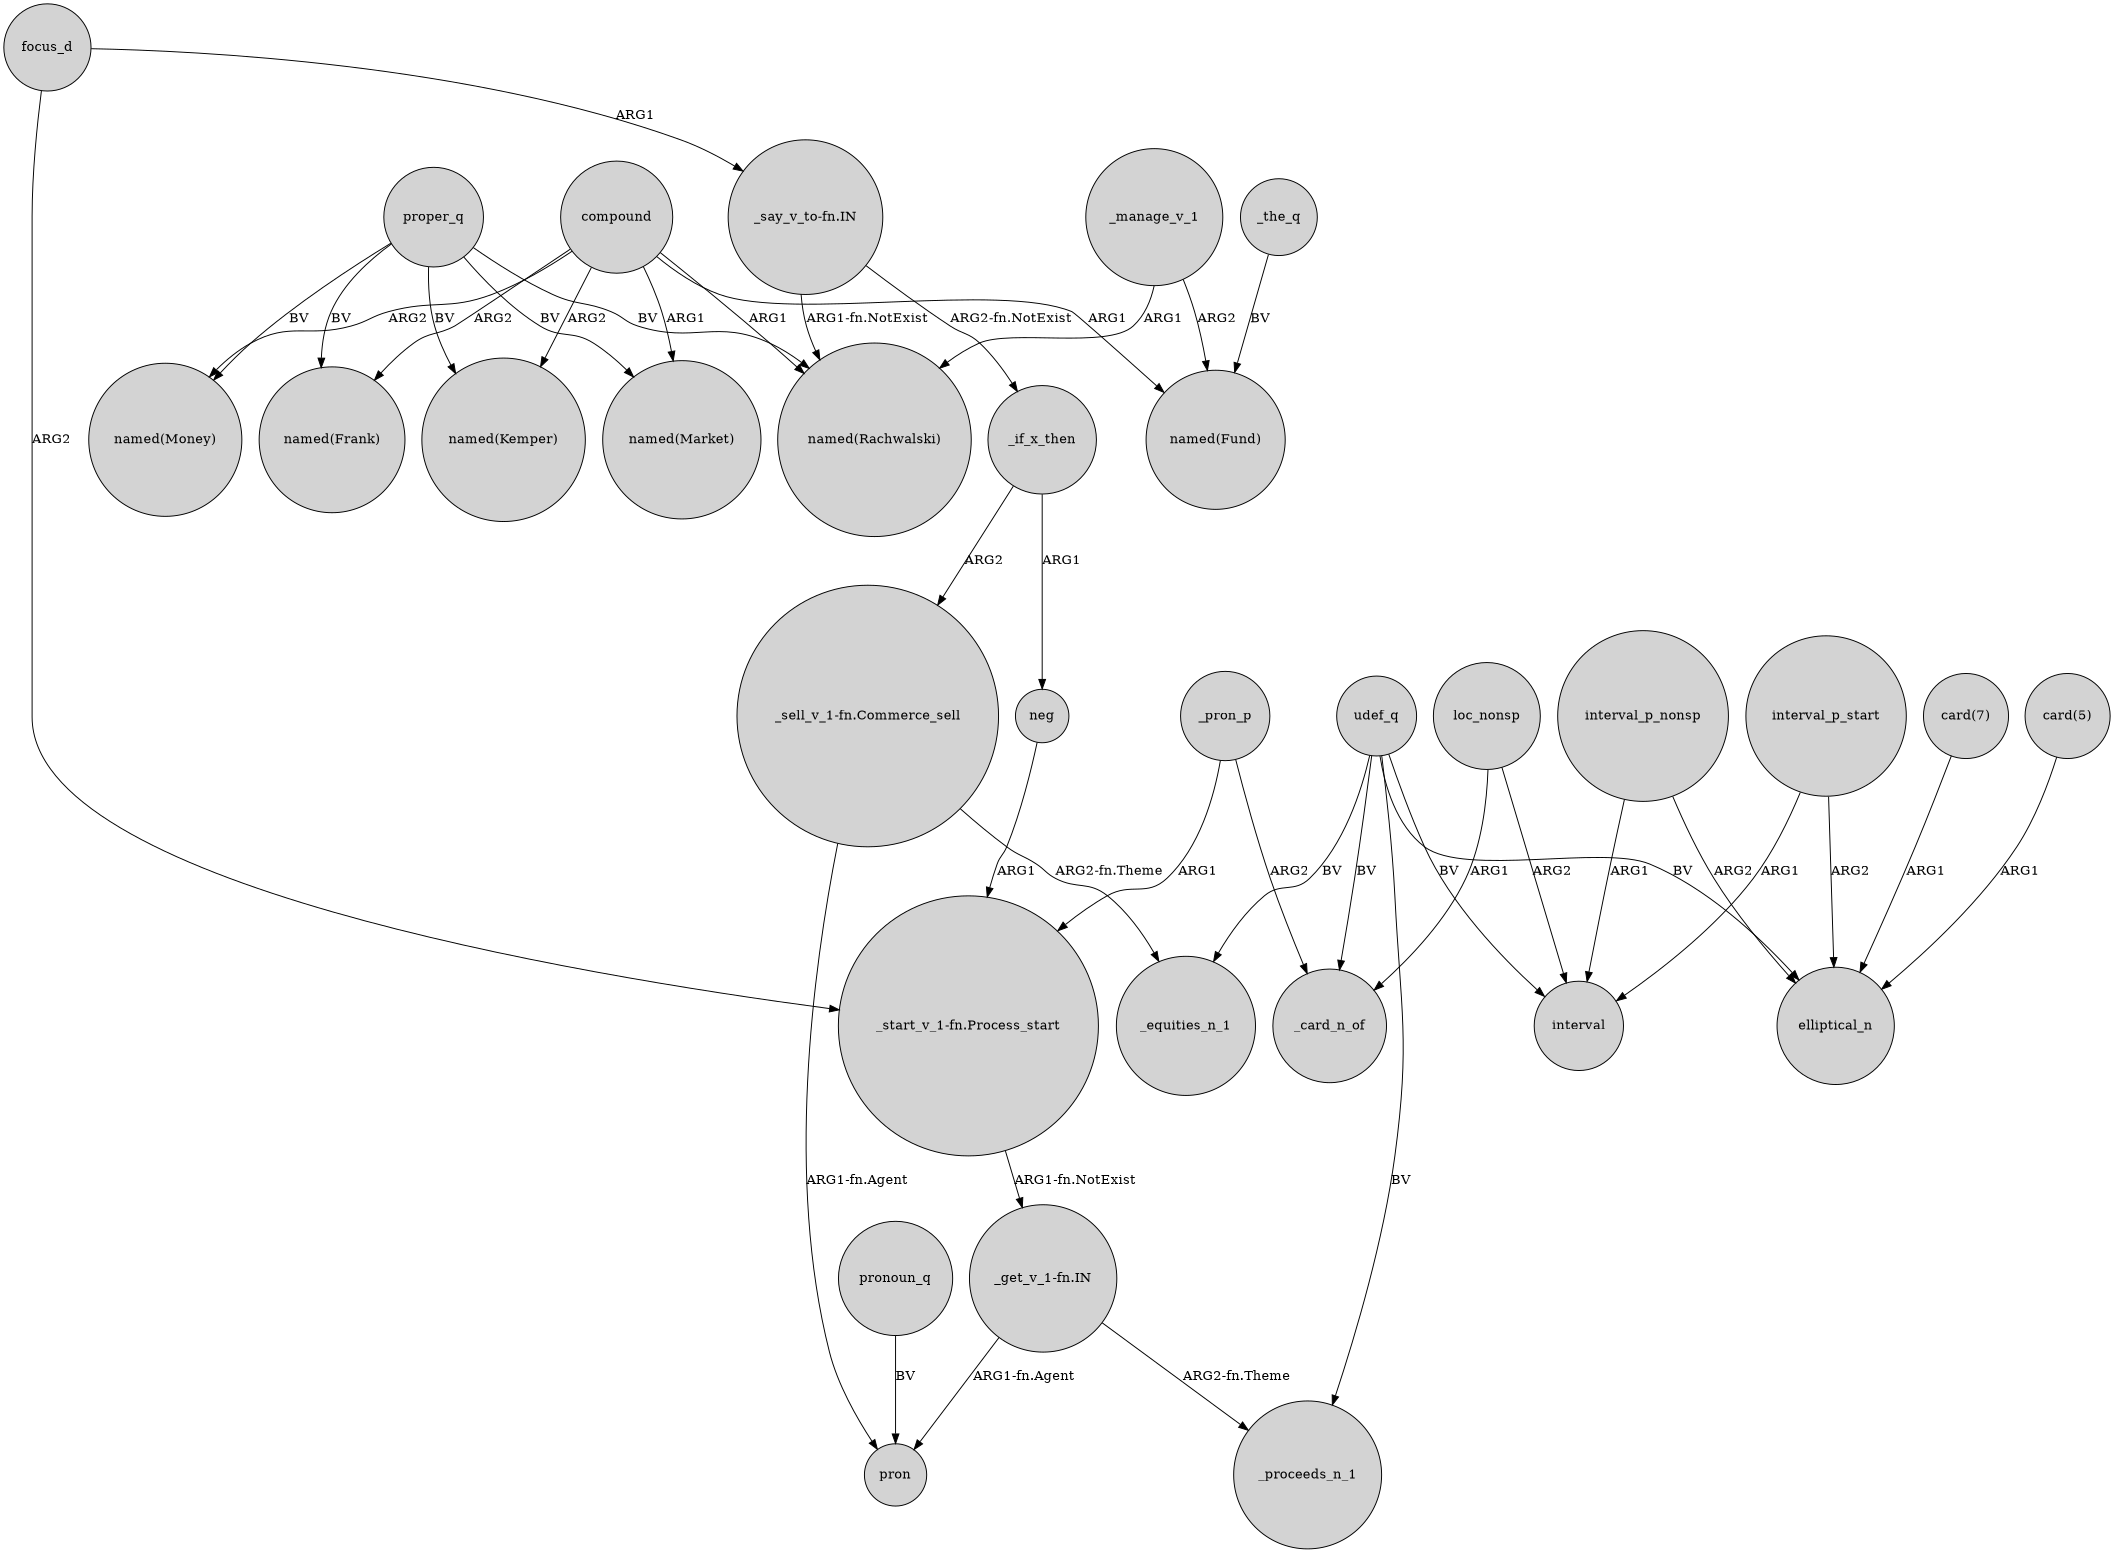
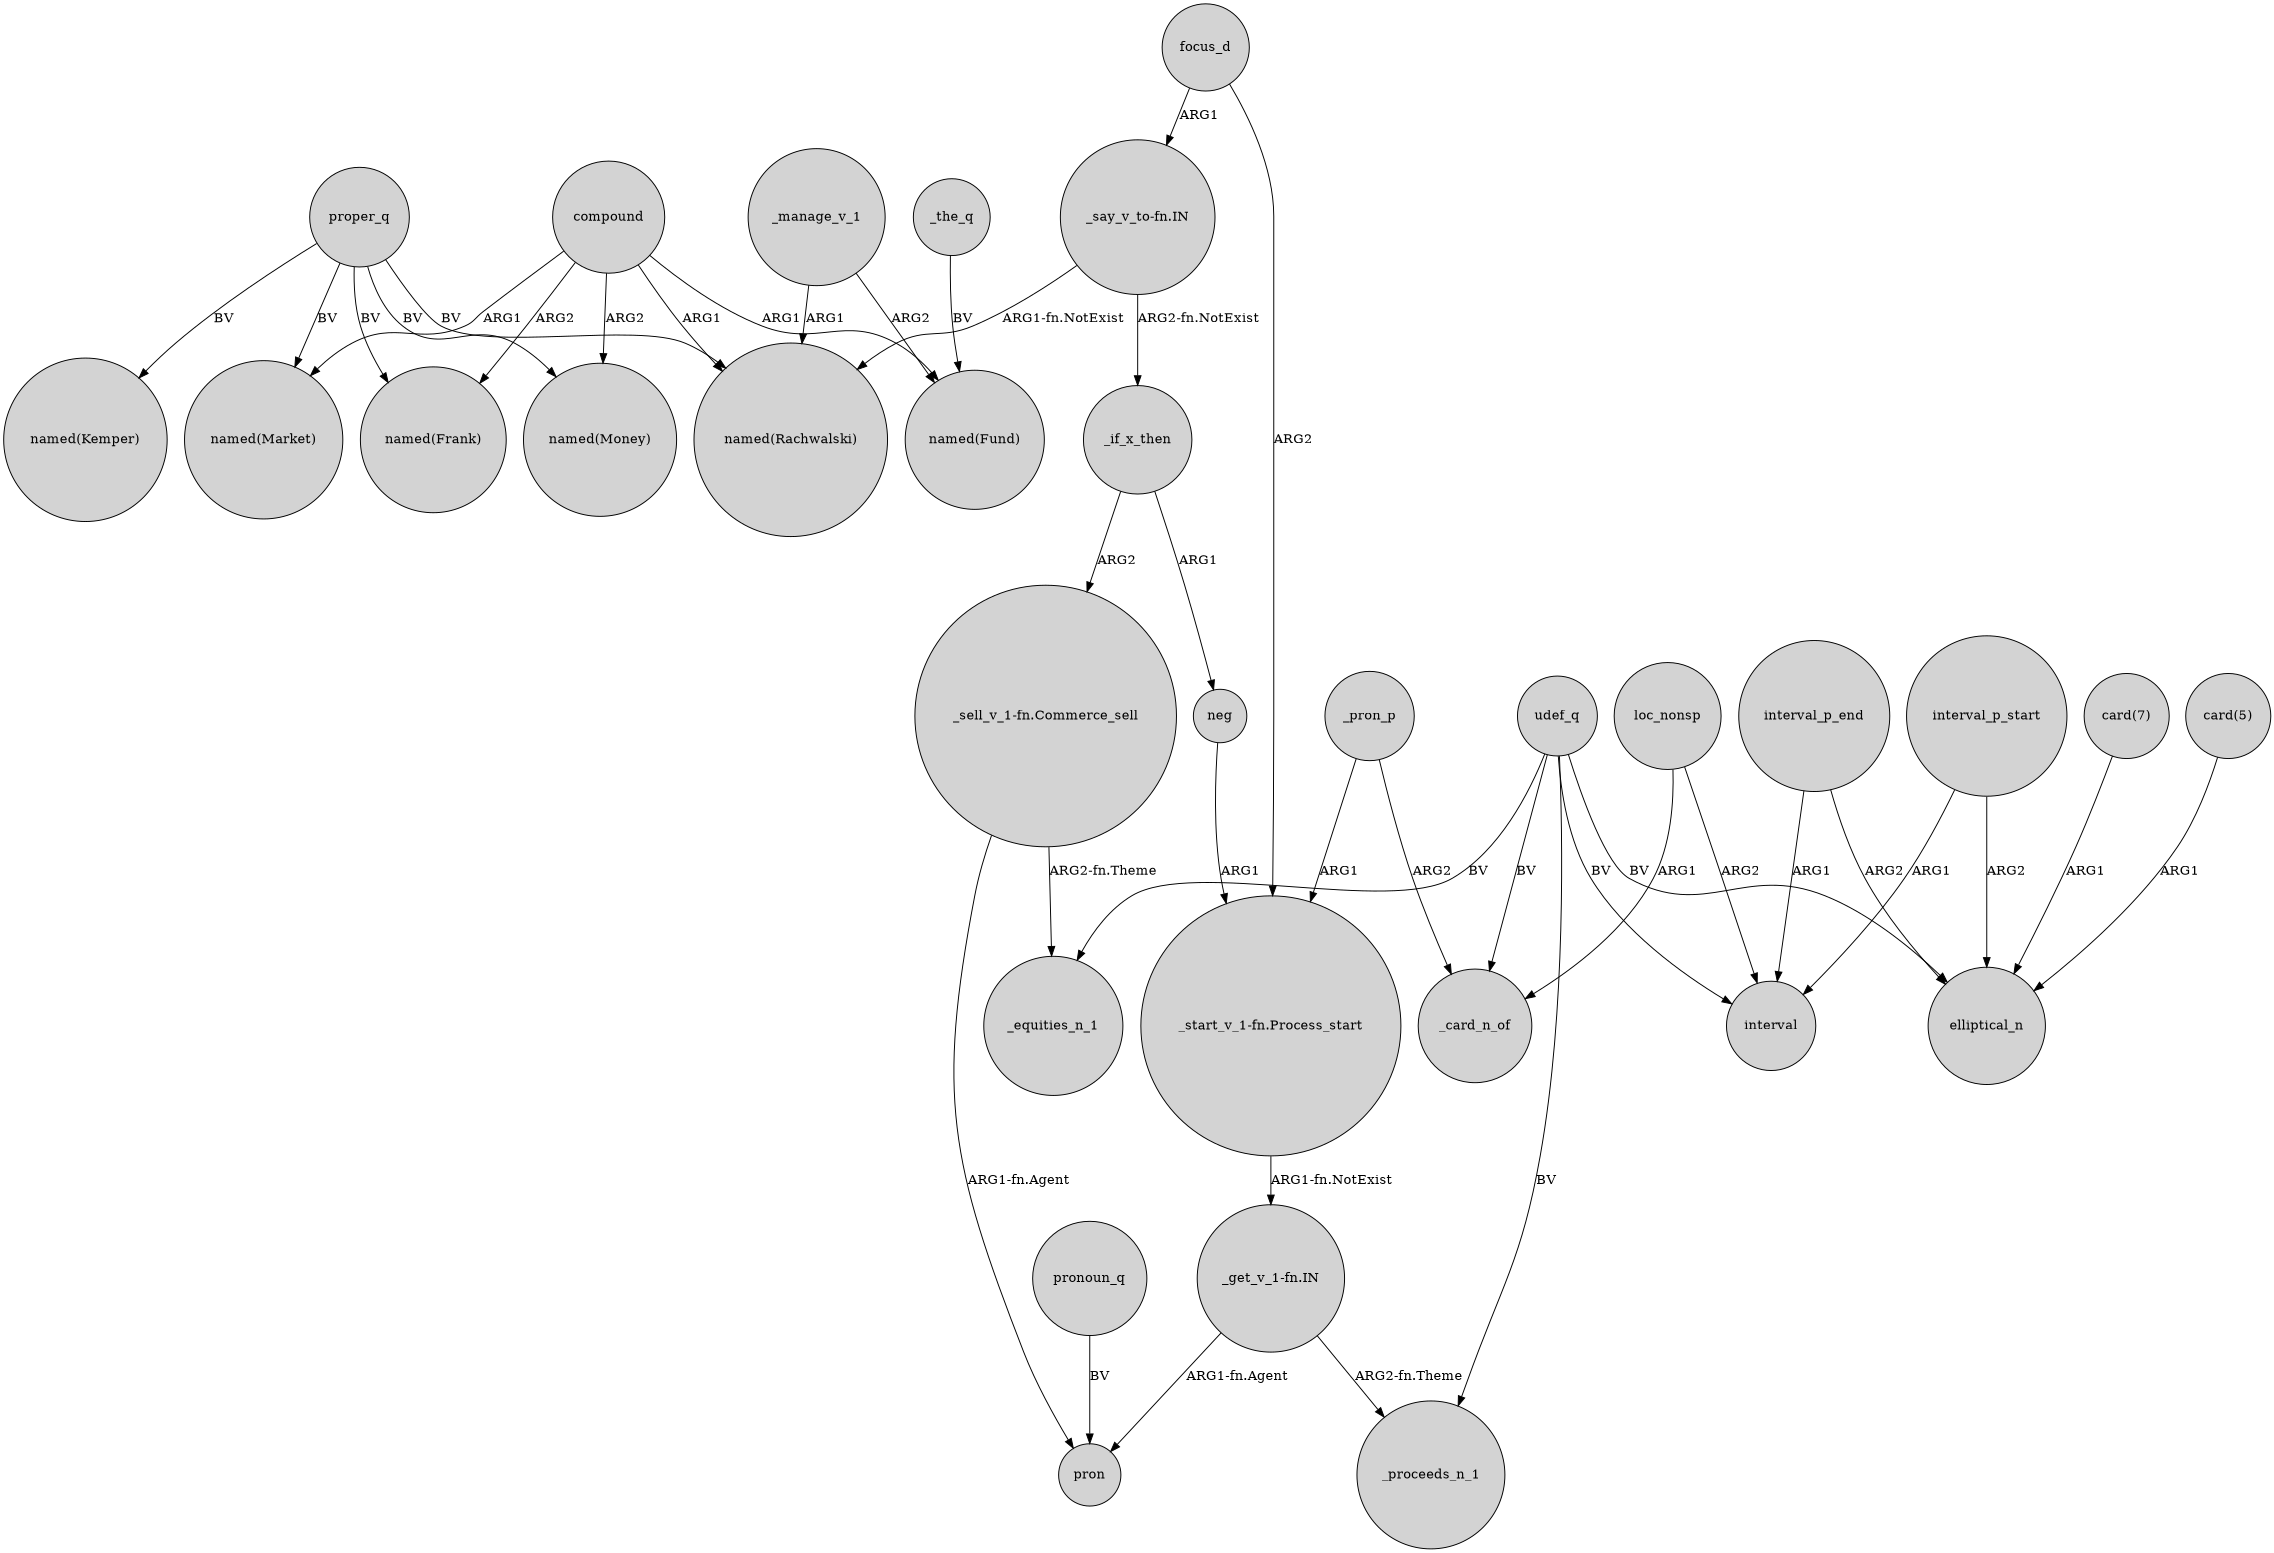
(568, 313) -> none
(1643, 716) -> (1814, 716)
